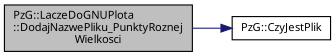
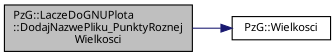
(281, 28) -> (281, 28)
